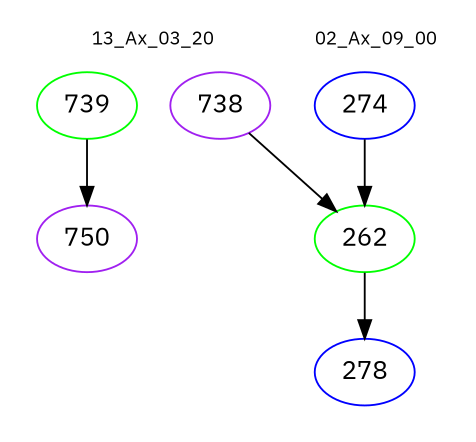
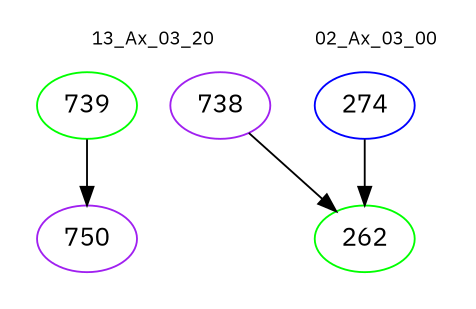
(377, 40) -> (377, 40)
(365, 372) -> none
